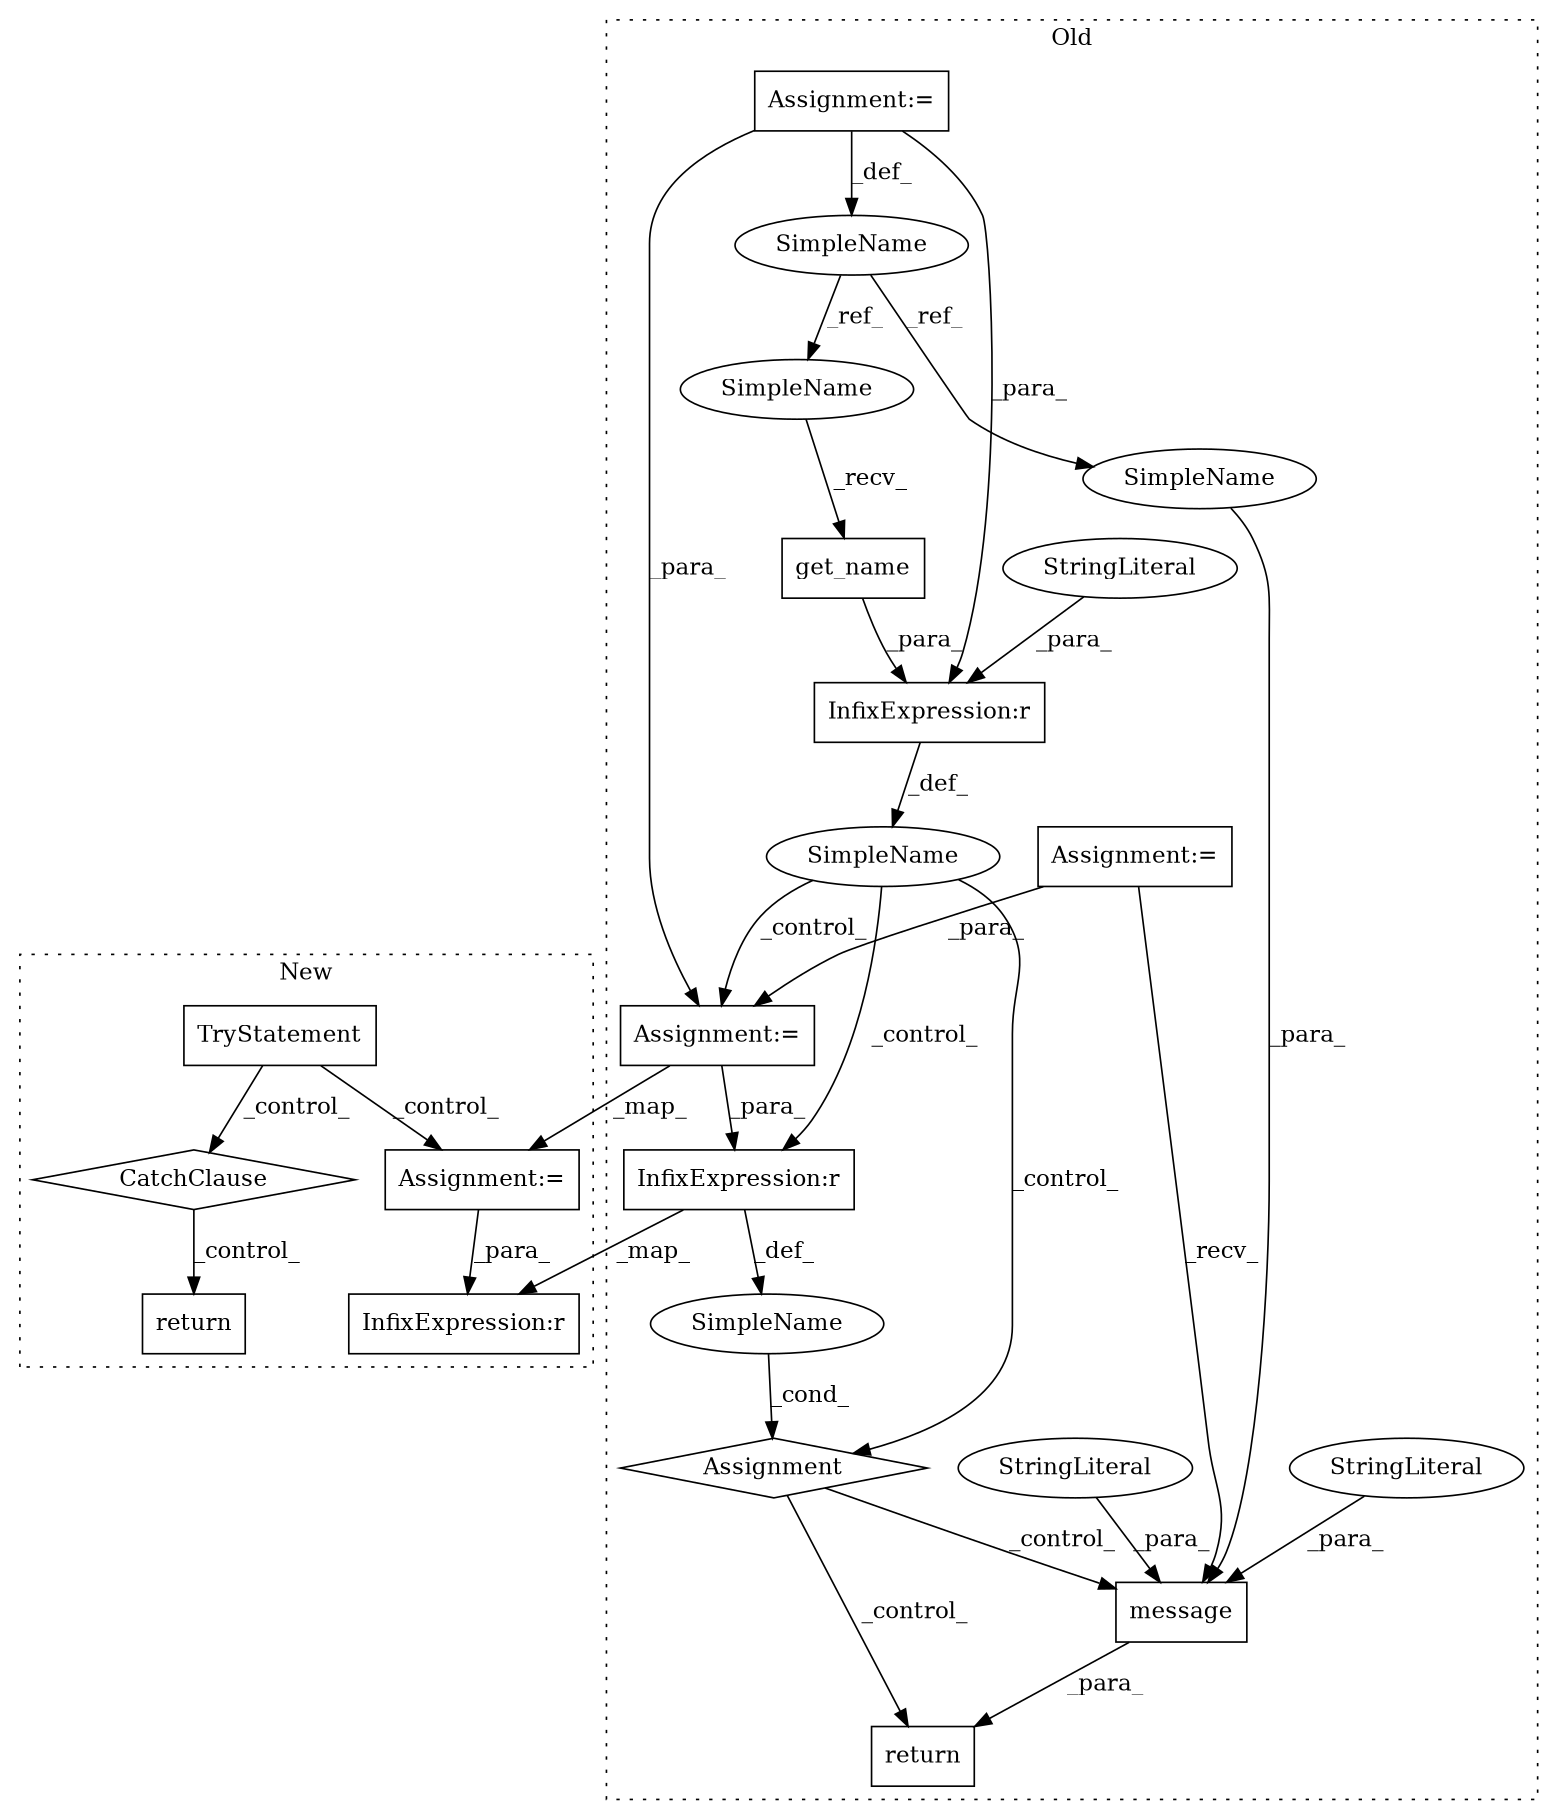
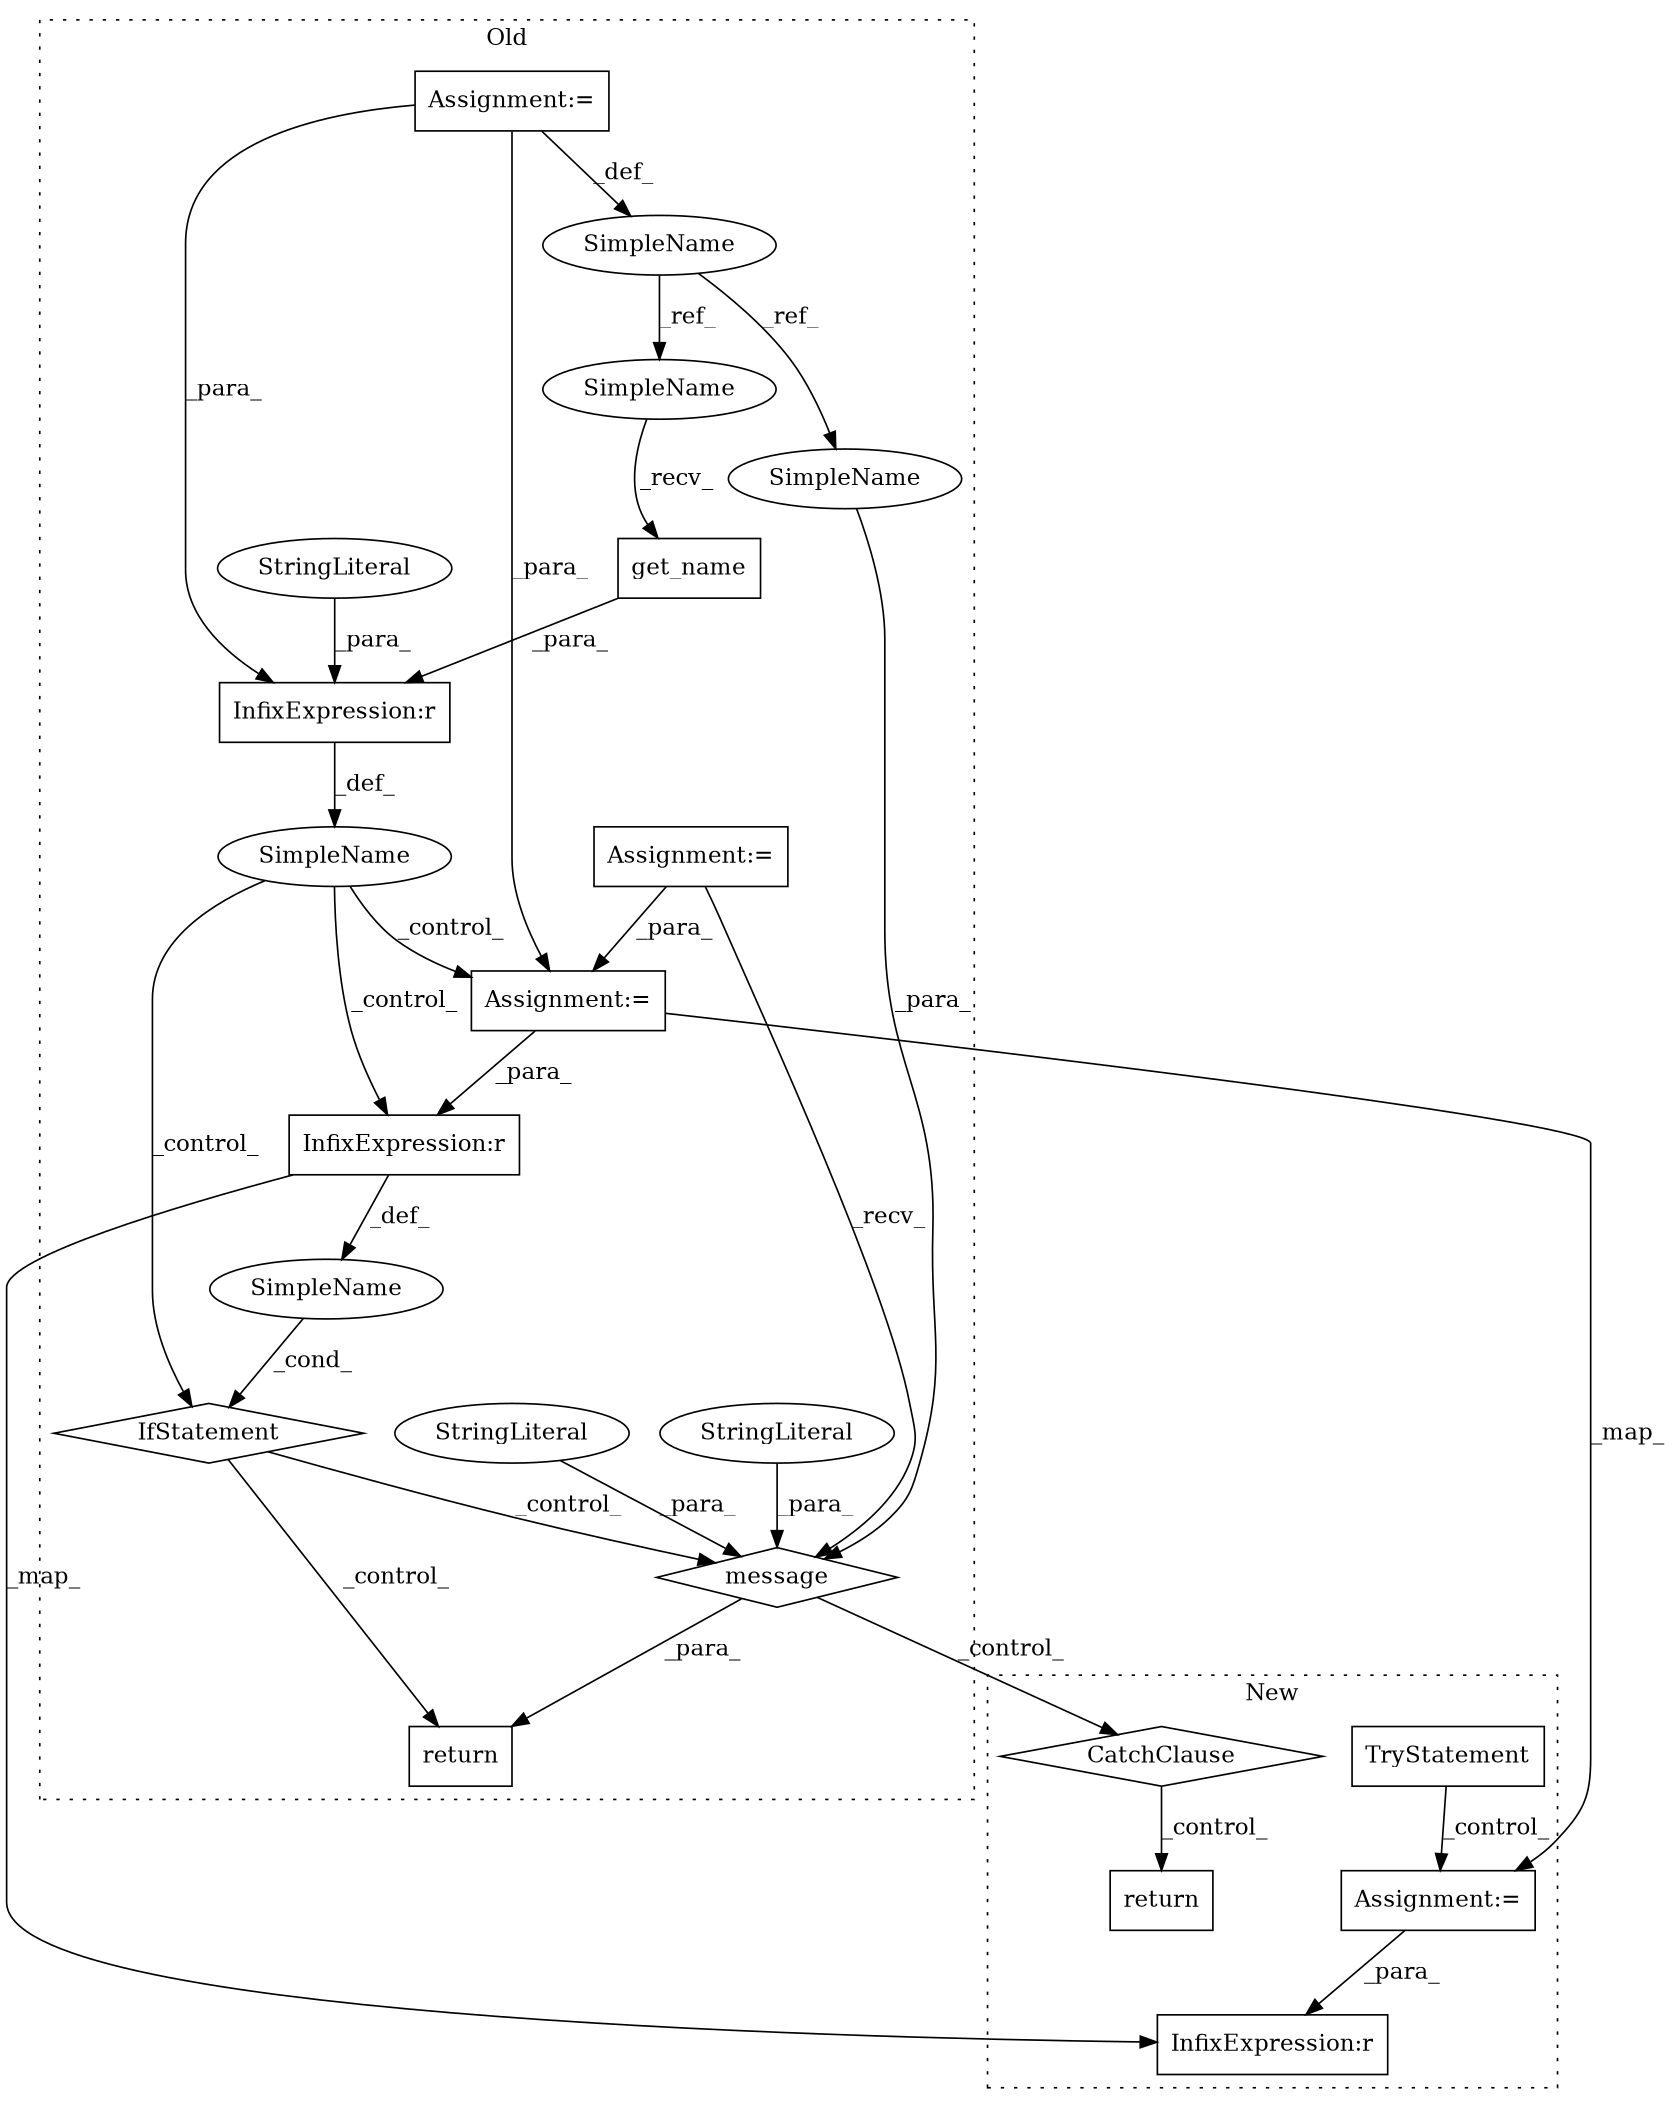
(240, 1102) -> (960, 1663)
(774, 1468) -> (209, 1433)
(1181, 1612) -> (777, 1577)
